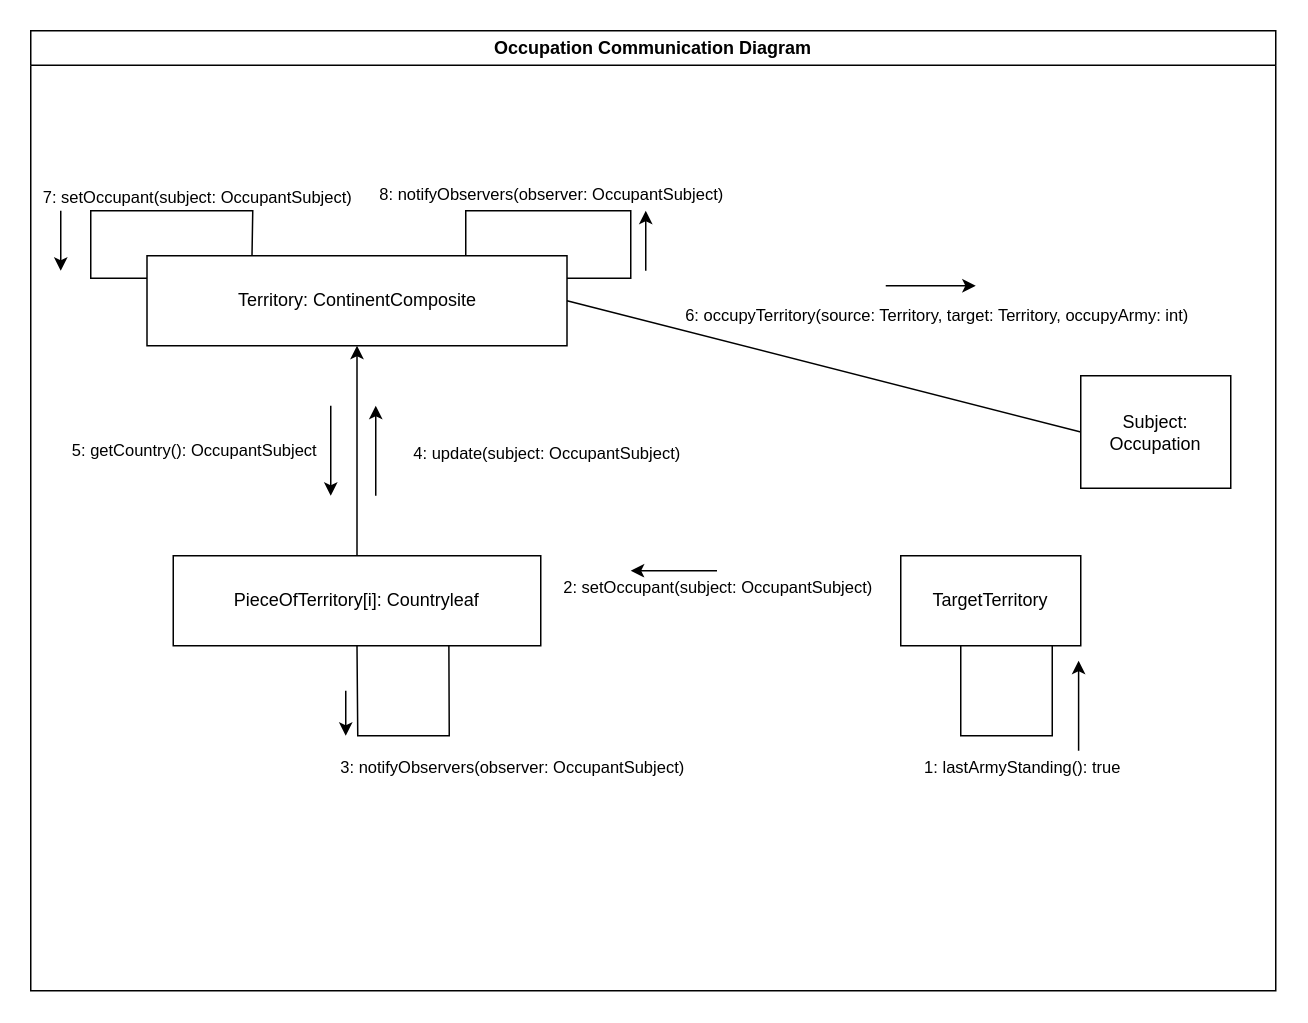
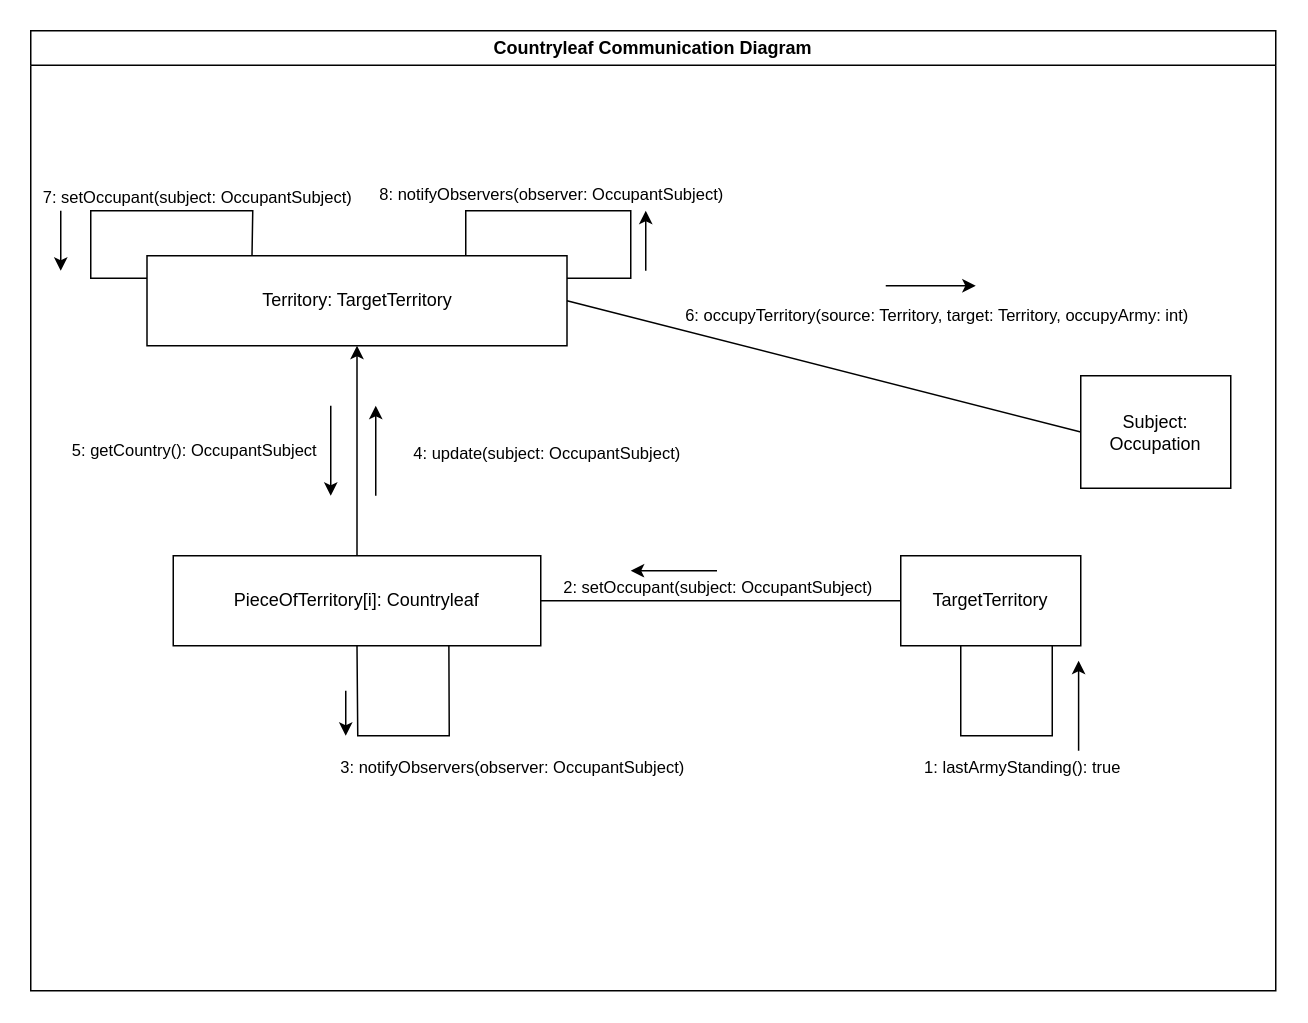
(653, 49) -> (653, 49)
(358, 301) -> (358, 301)
none -> (721, 601)
